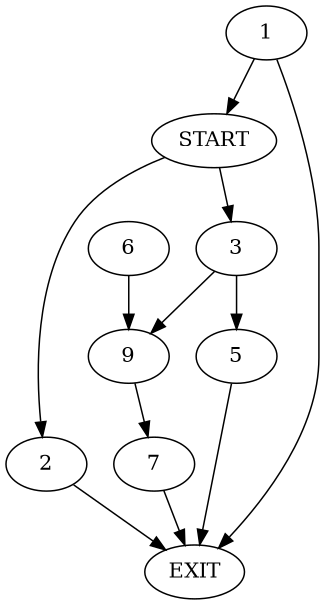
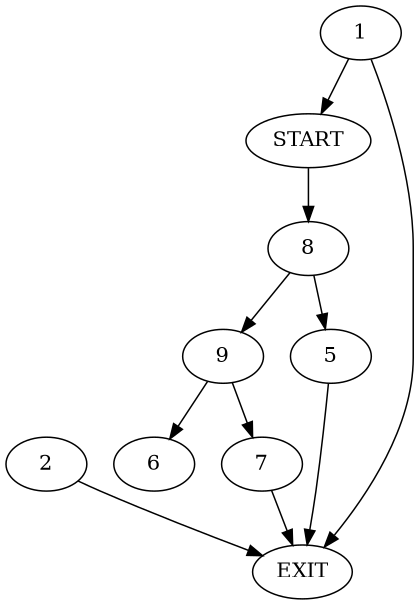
(237, 249) -> (308, 249)
(55, 264) -> none
(129, 295) -> (193, 404)
